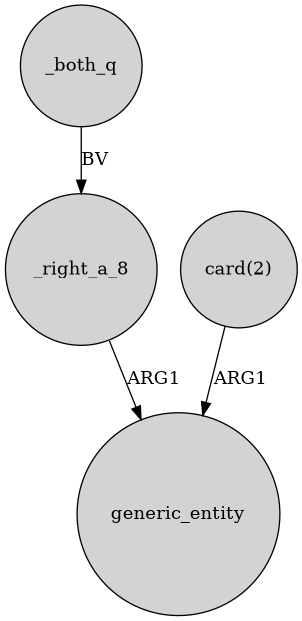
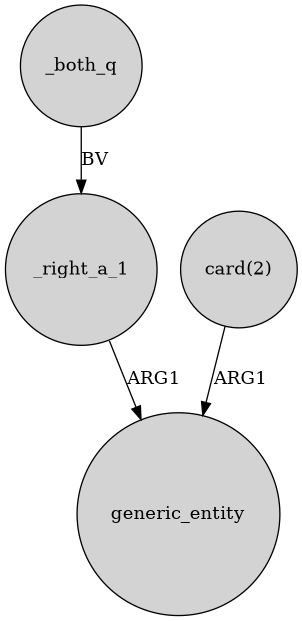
(81, 270) -> (81, 270)
